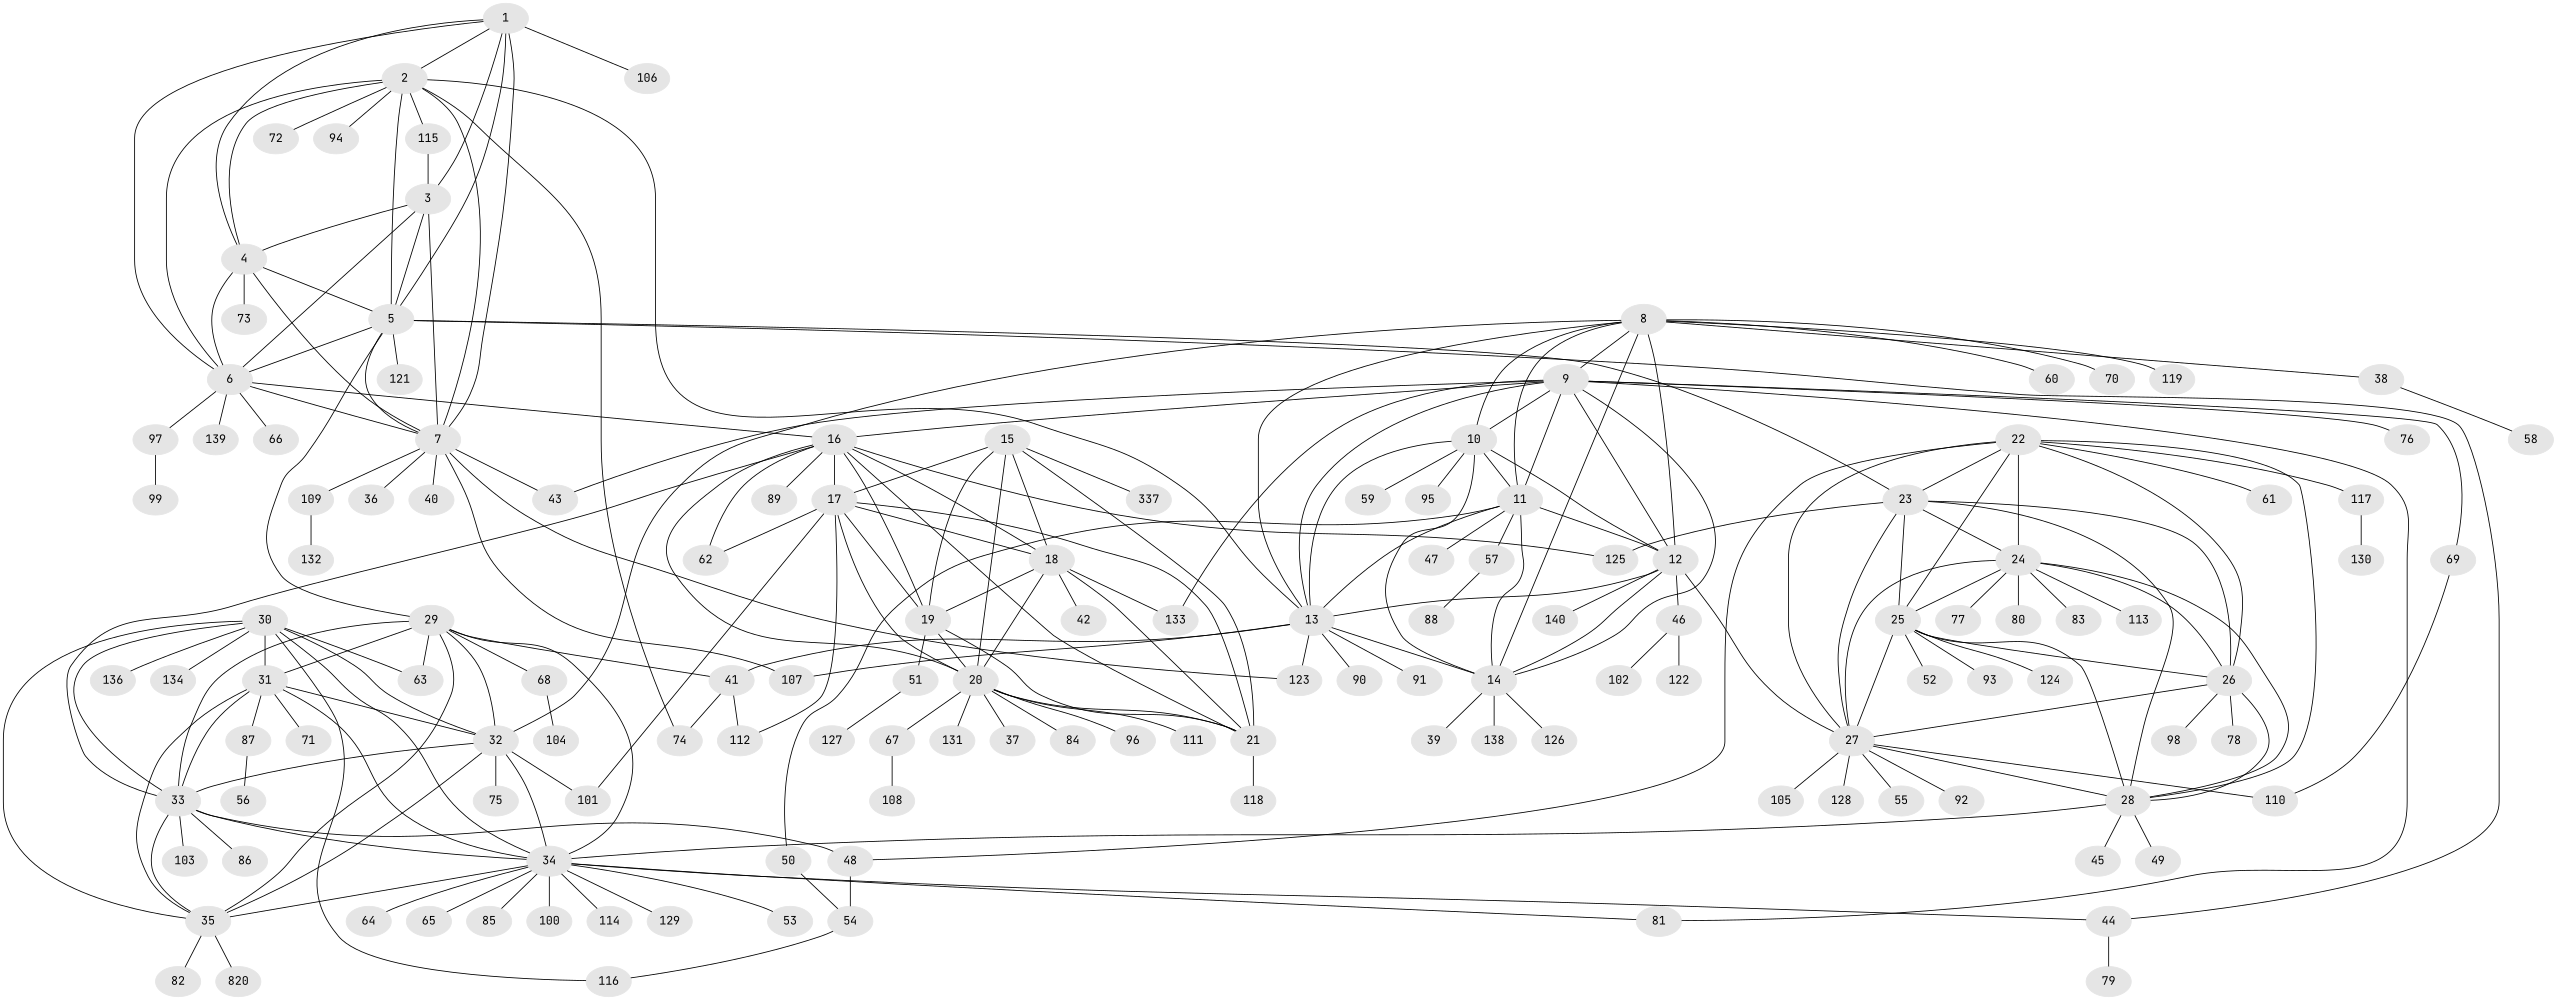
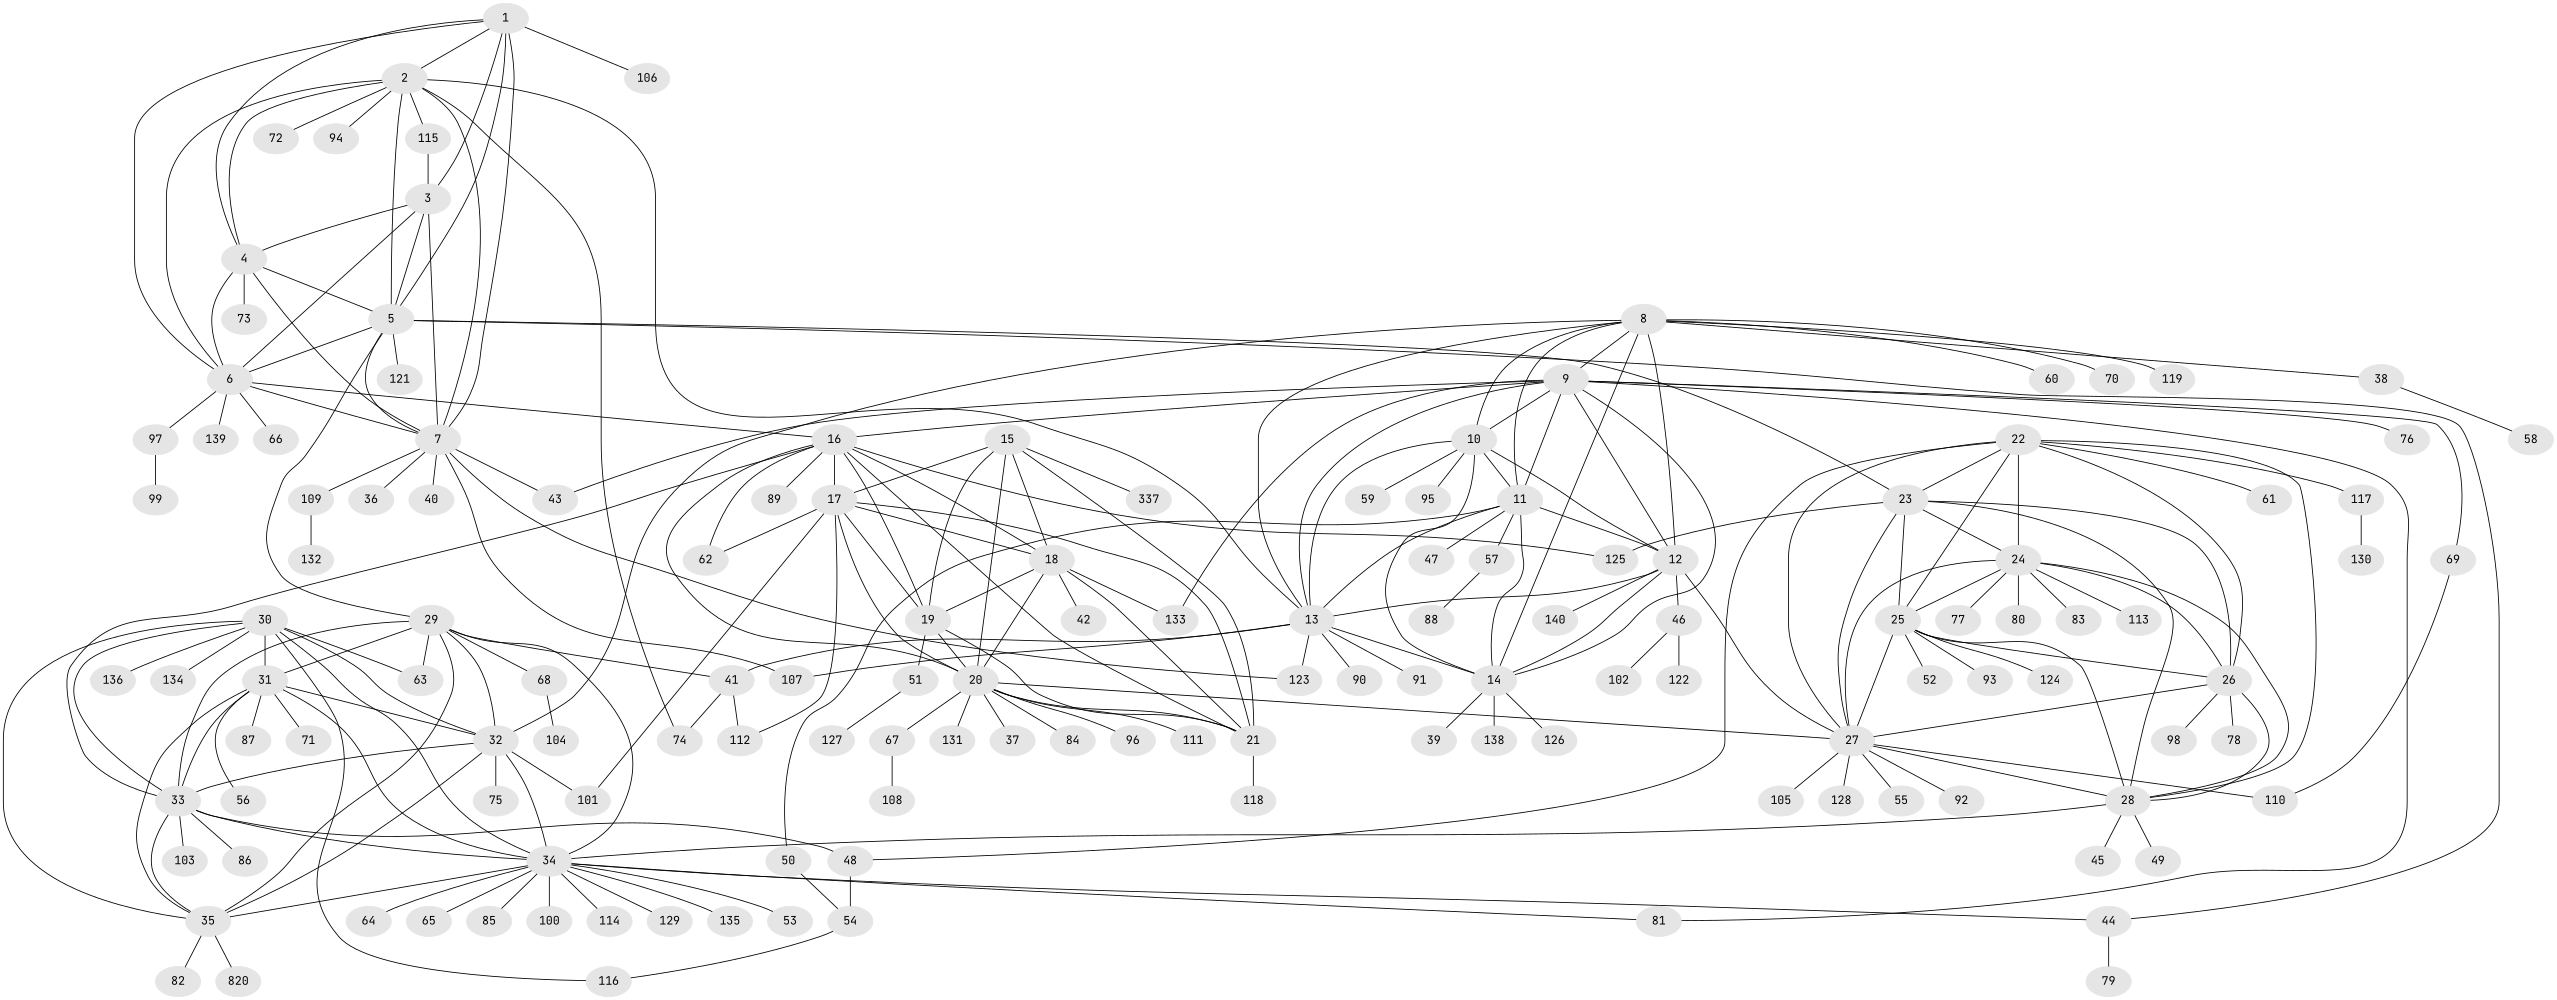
none -> (1414, 711)
(246, 771) -> (216, 735)
none -> (730, 921)
